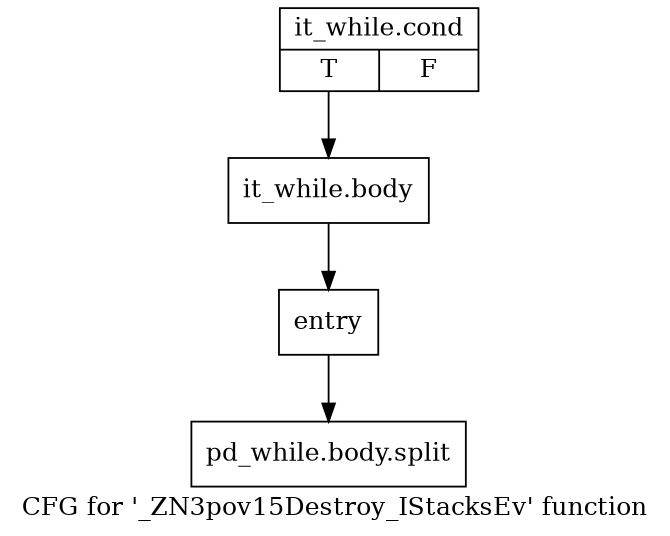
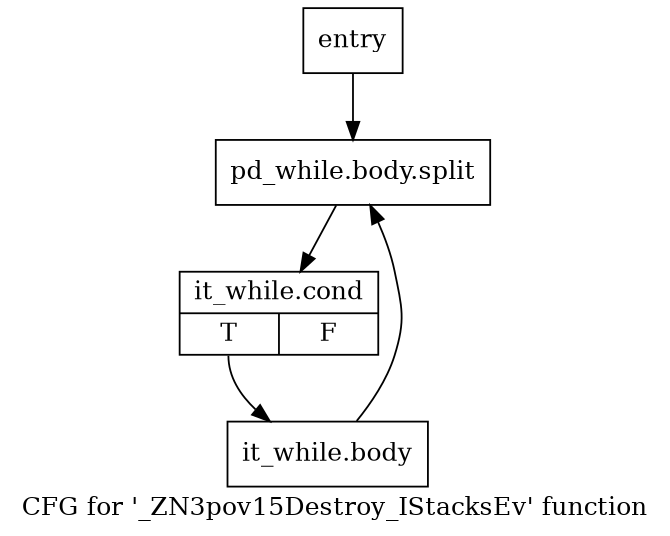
none -> (323, 230)
(329, 247) -> (401, 326)
